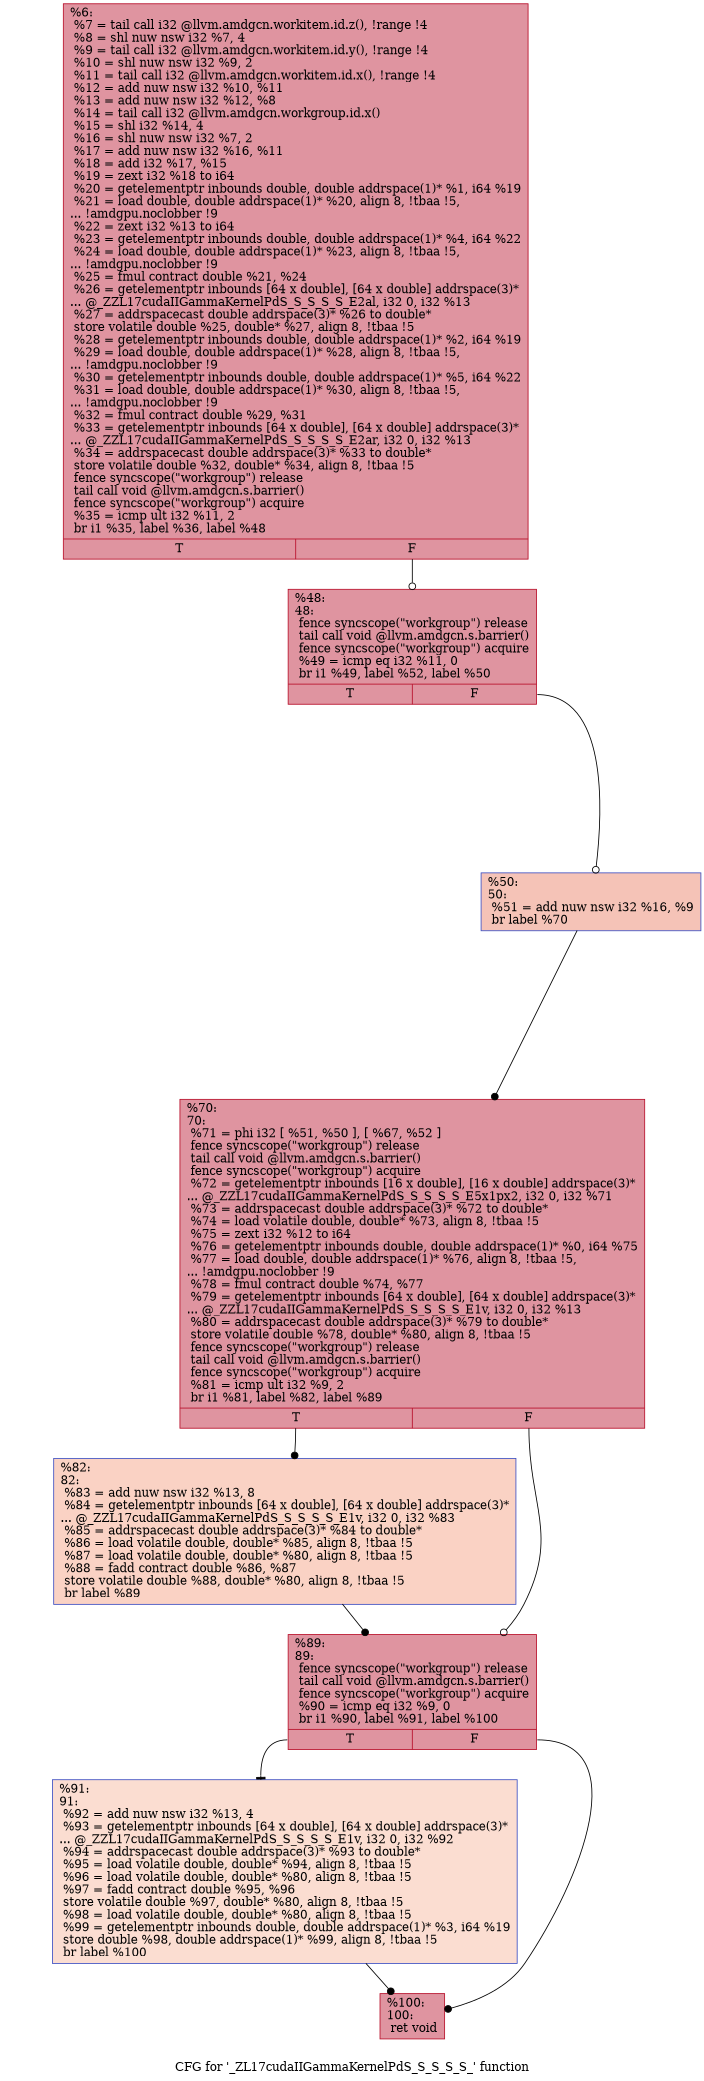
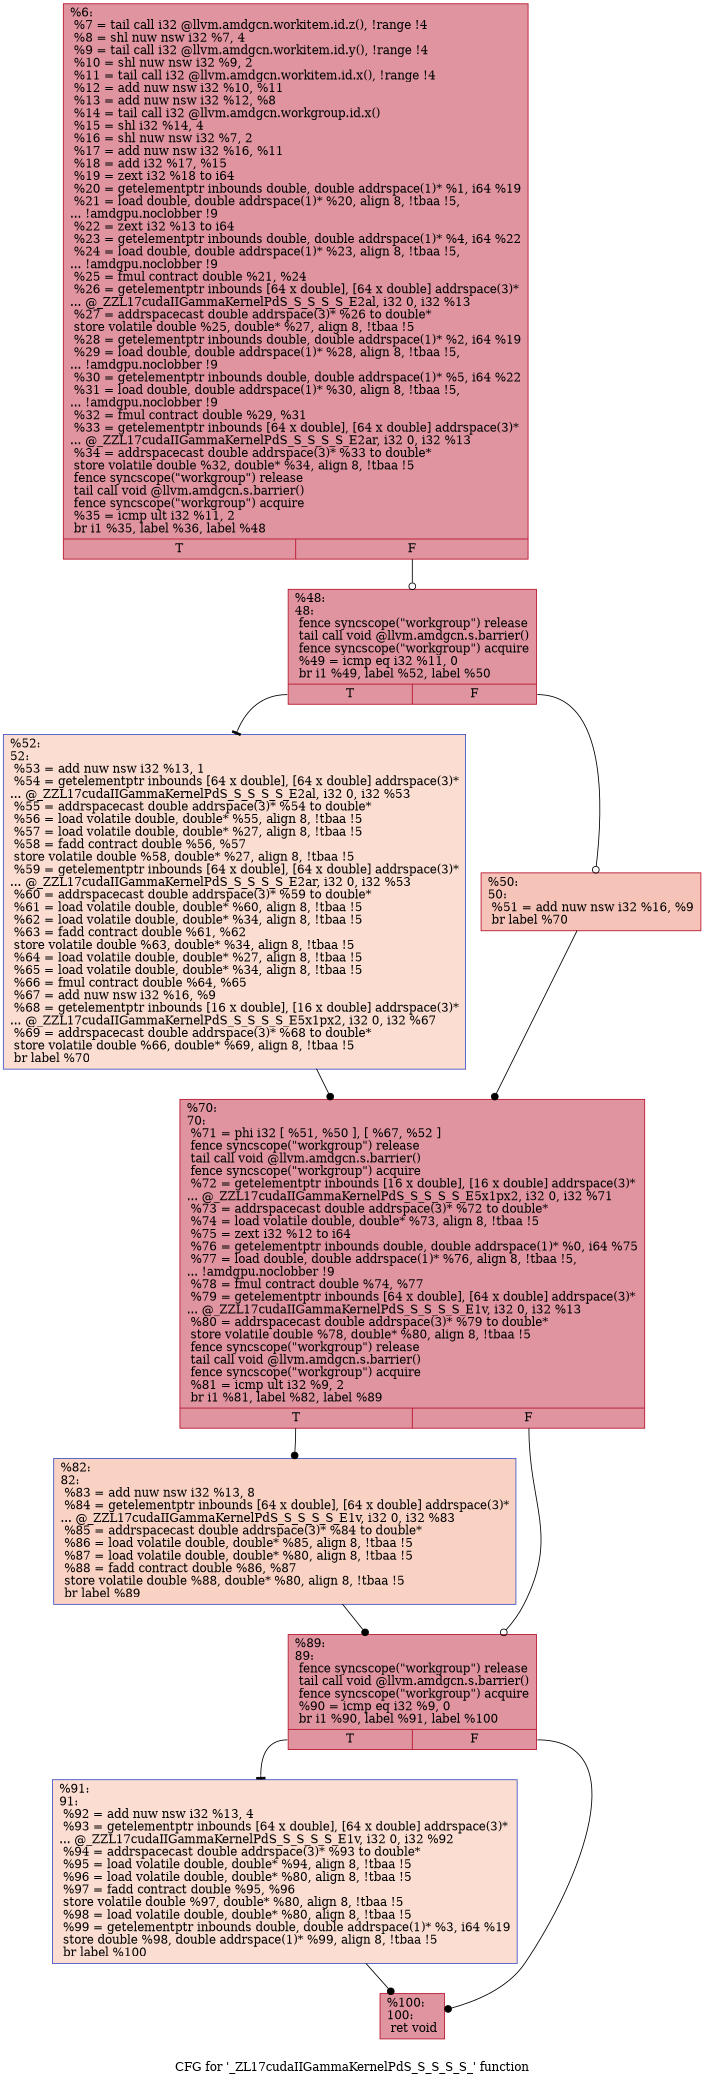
none -> (234, 902)
(591, 902) -> (591, 902)
